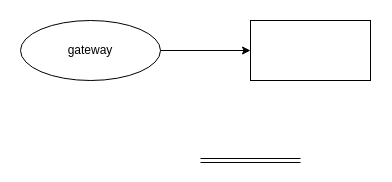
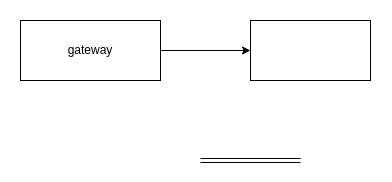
(91, 51) -> (91, 51)
